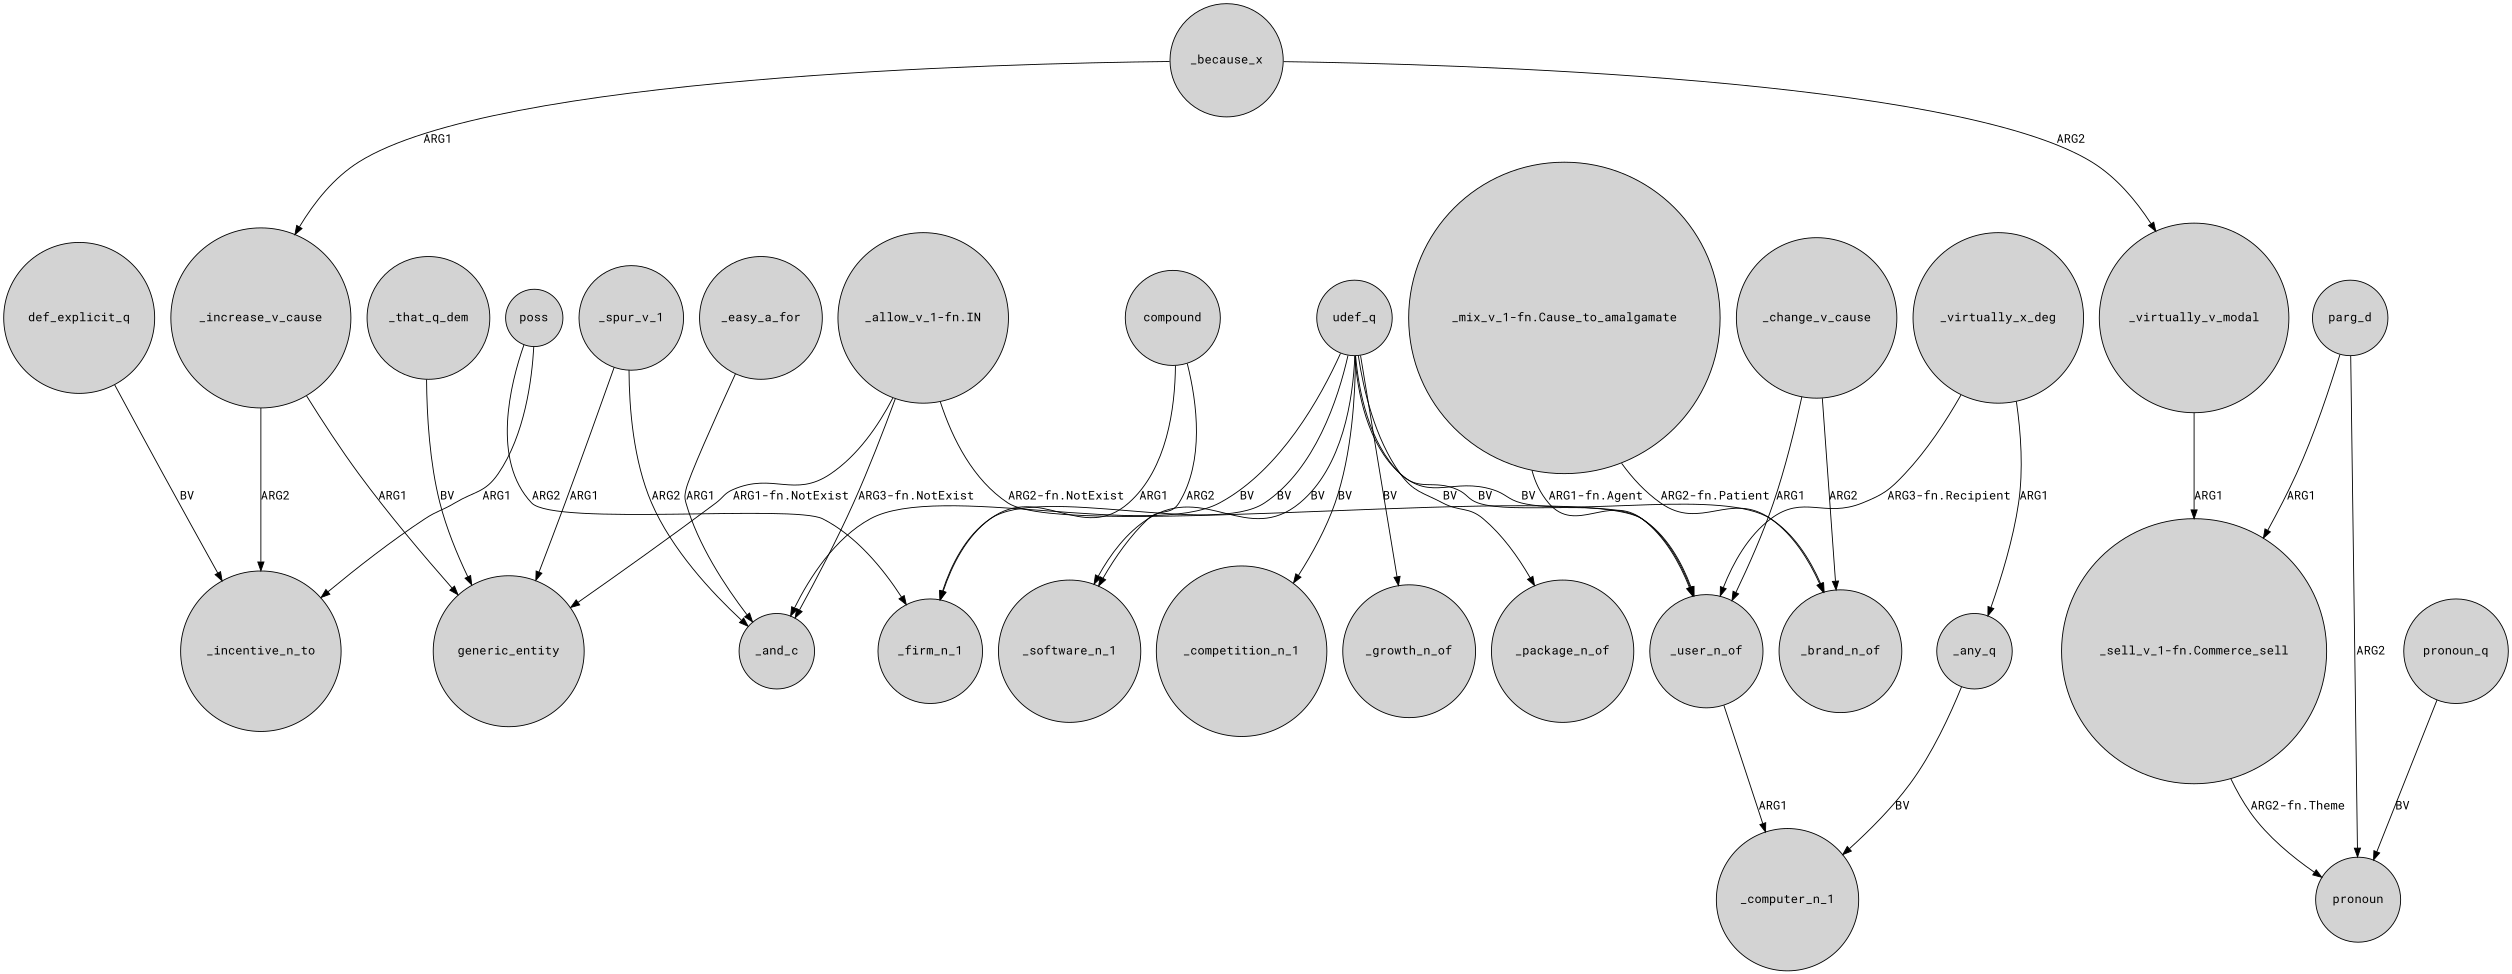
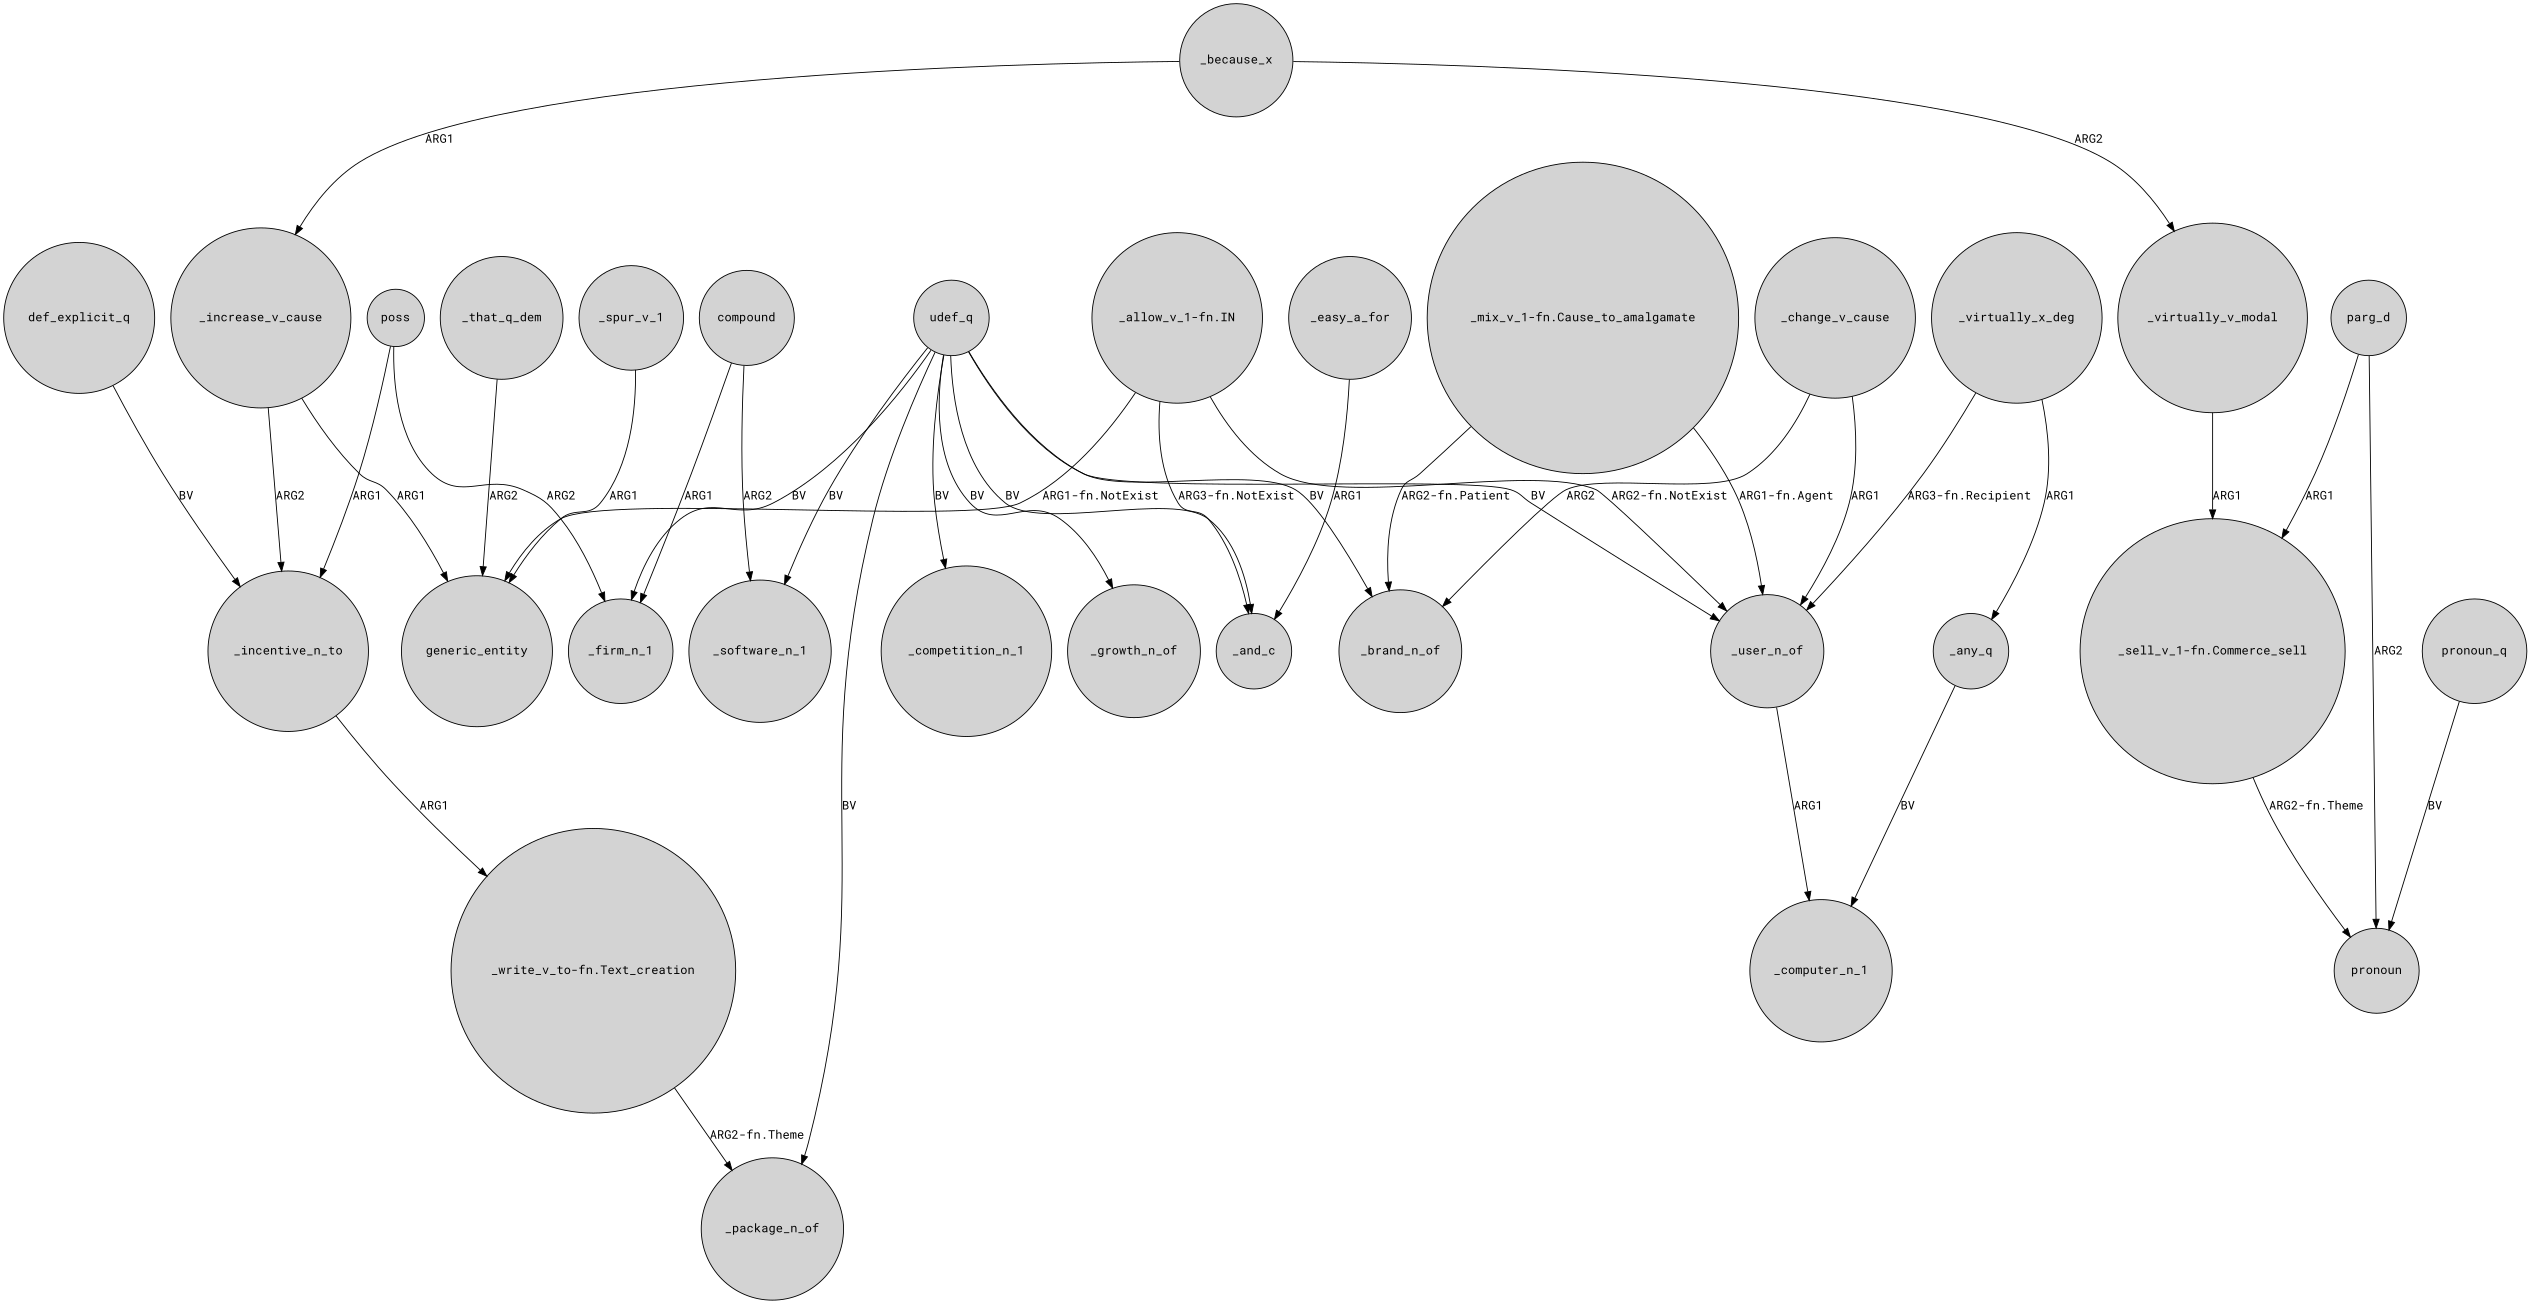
(447, 496) -> (504, 496)
(654, 509) -> none
none -> (593, 971)
